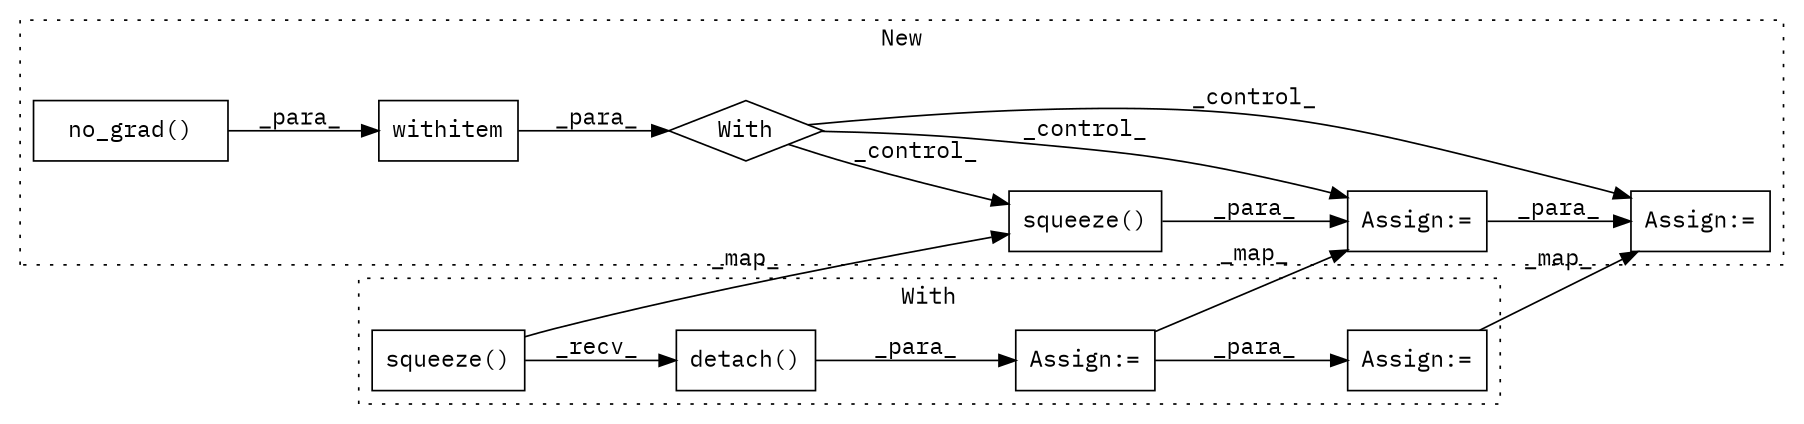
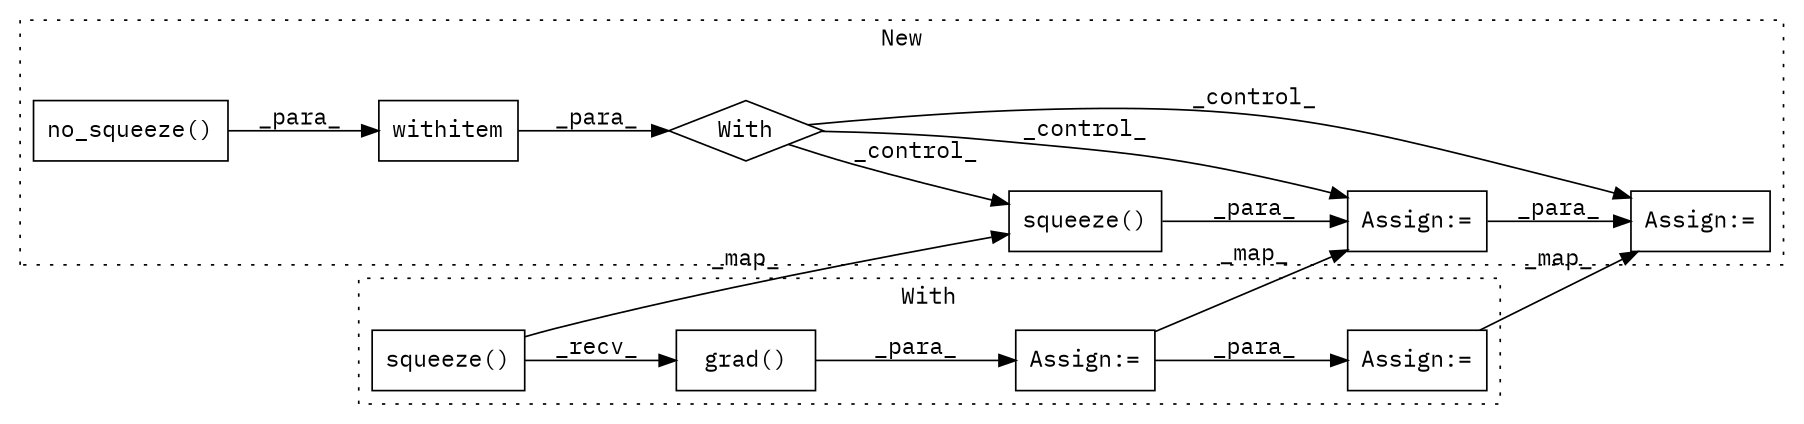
(131, 131) -> (131, 131)
(746, 360) -> (746, 360)
